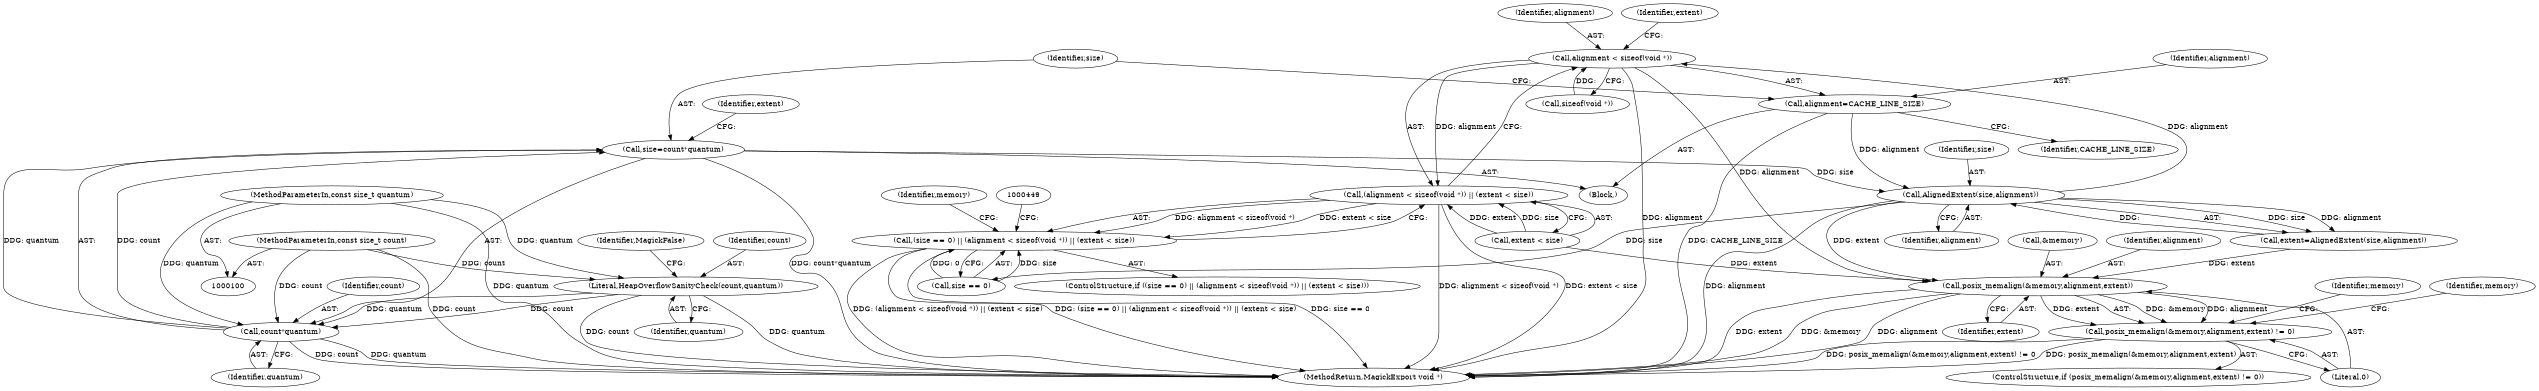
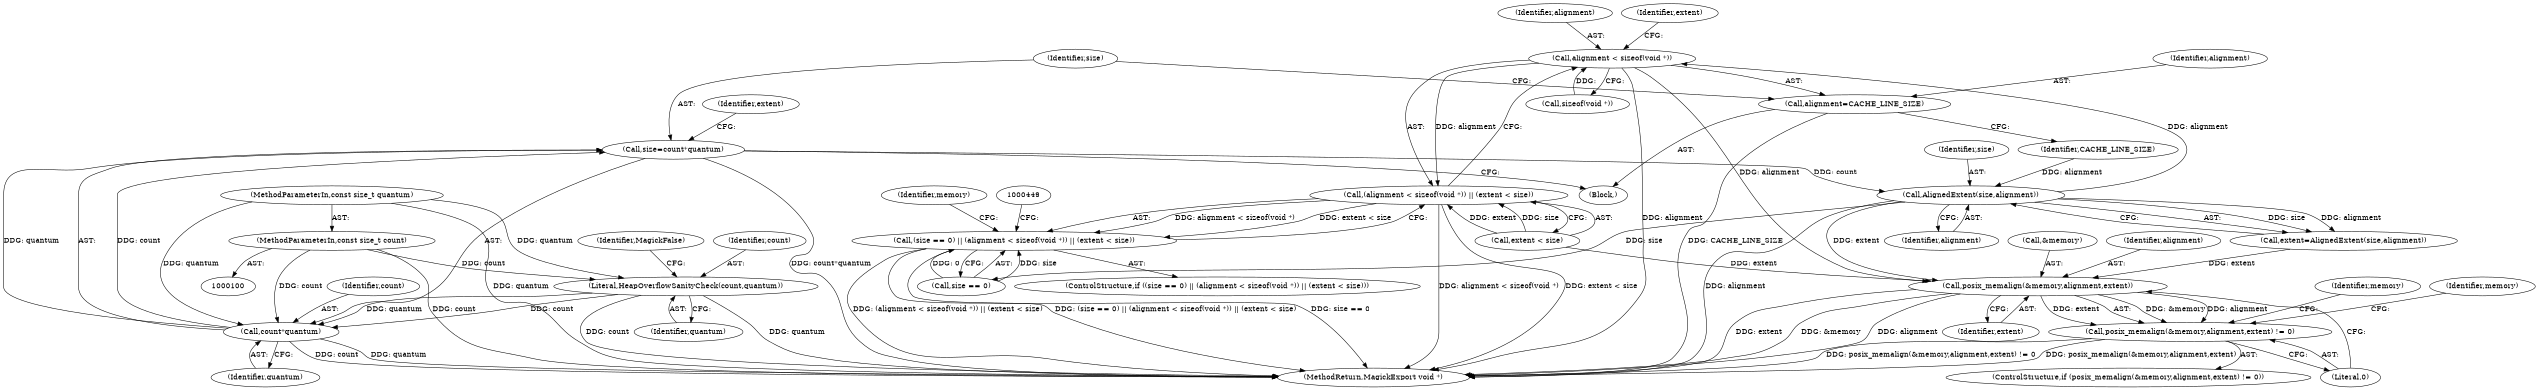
(1861, 161) -> (2037, 172)
(1492, 173) -> (1492, 173)
(1836, 173) -> (1836, 173)
(2131, 218) -> (2131, 218)
(216, 223) -> (332, 215)
(2358, 332) -> (2358, 332)
